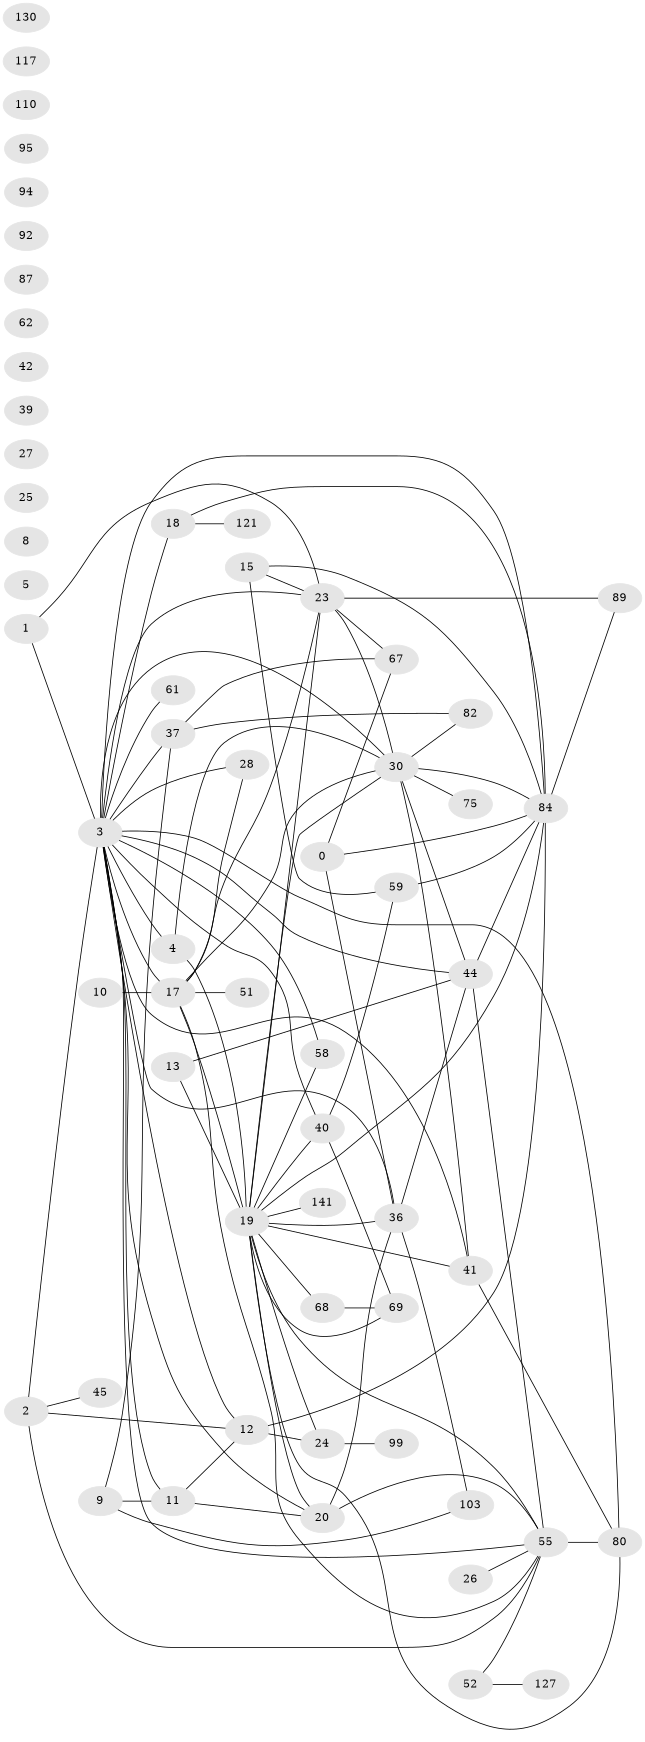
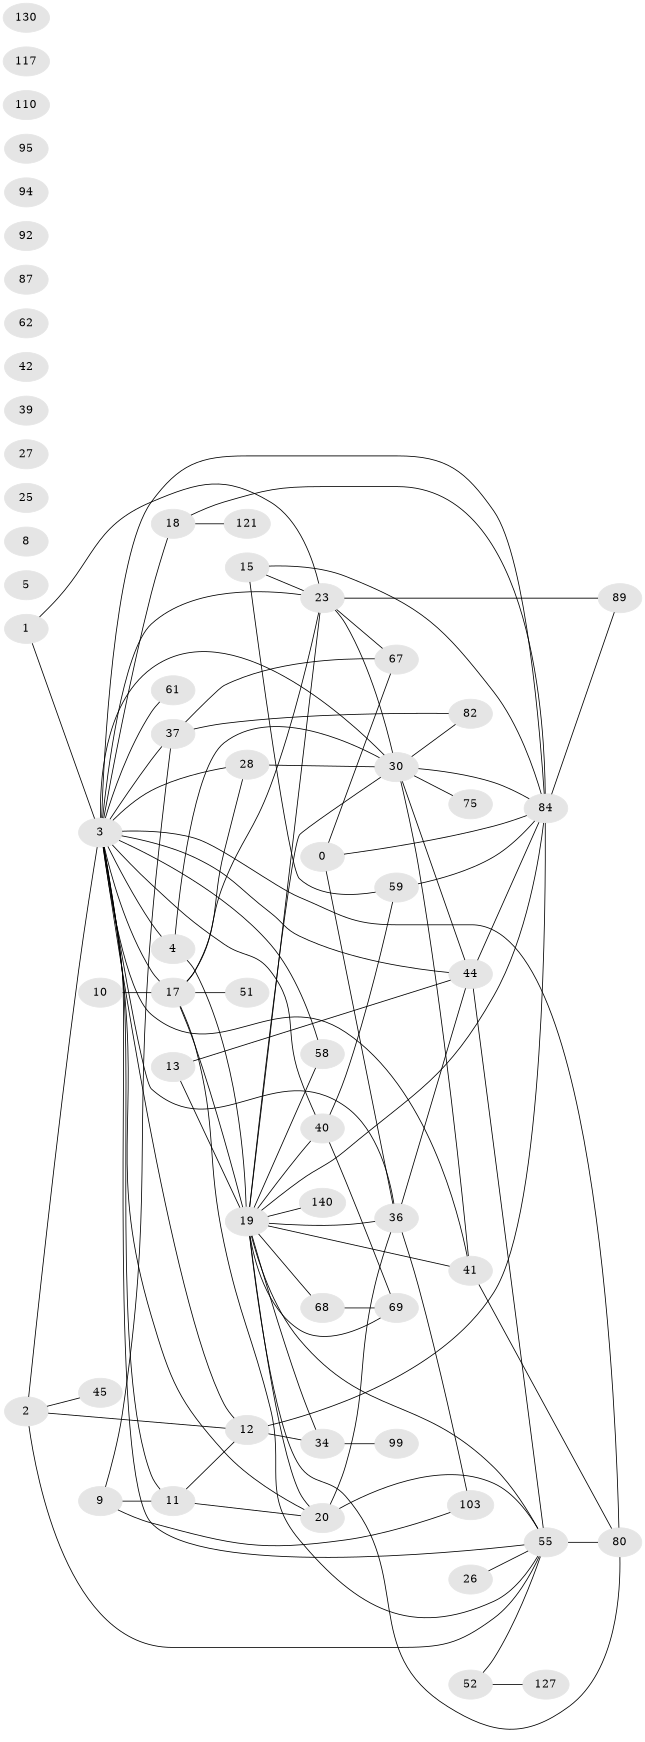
(278, 865) -> (322, 766)
(323, 1203) -> (323, 1203)
(323, 1444) -> (323, 1444)
